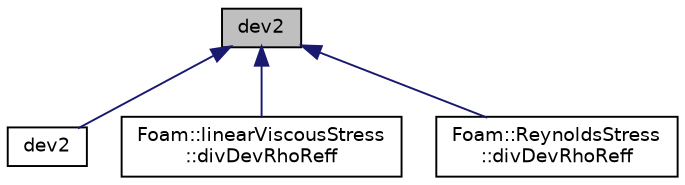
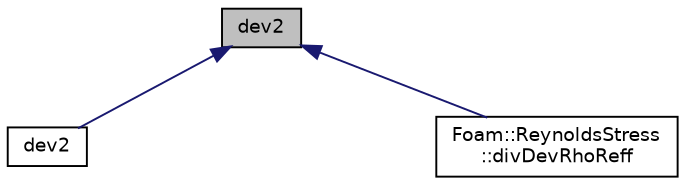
(262, 147) -> none
